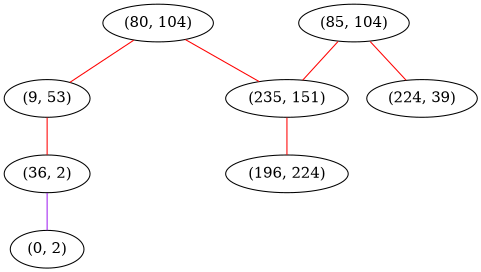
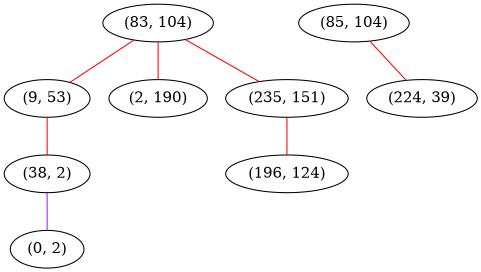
(158, 23) -> (158, 23)
(320, 61) -> none
none -> (158, 98)
(47, 174) -> (47, 174)
(287, 174) -> (287, 174)
